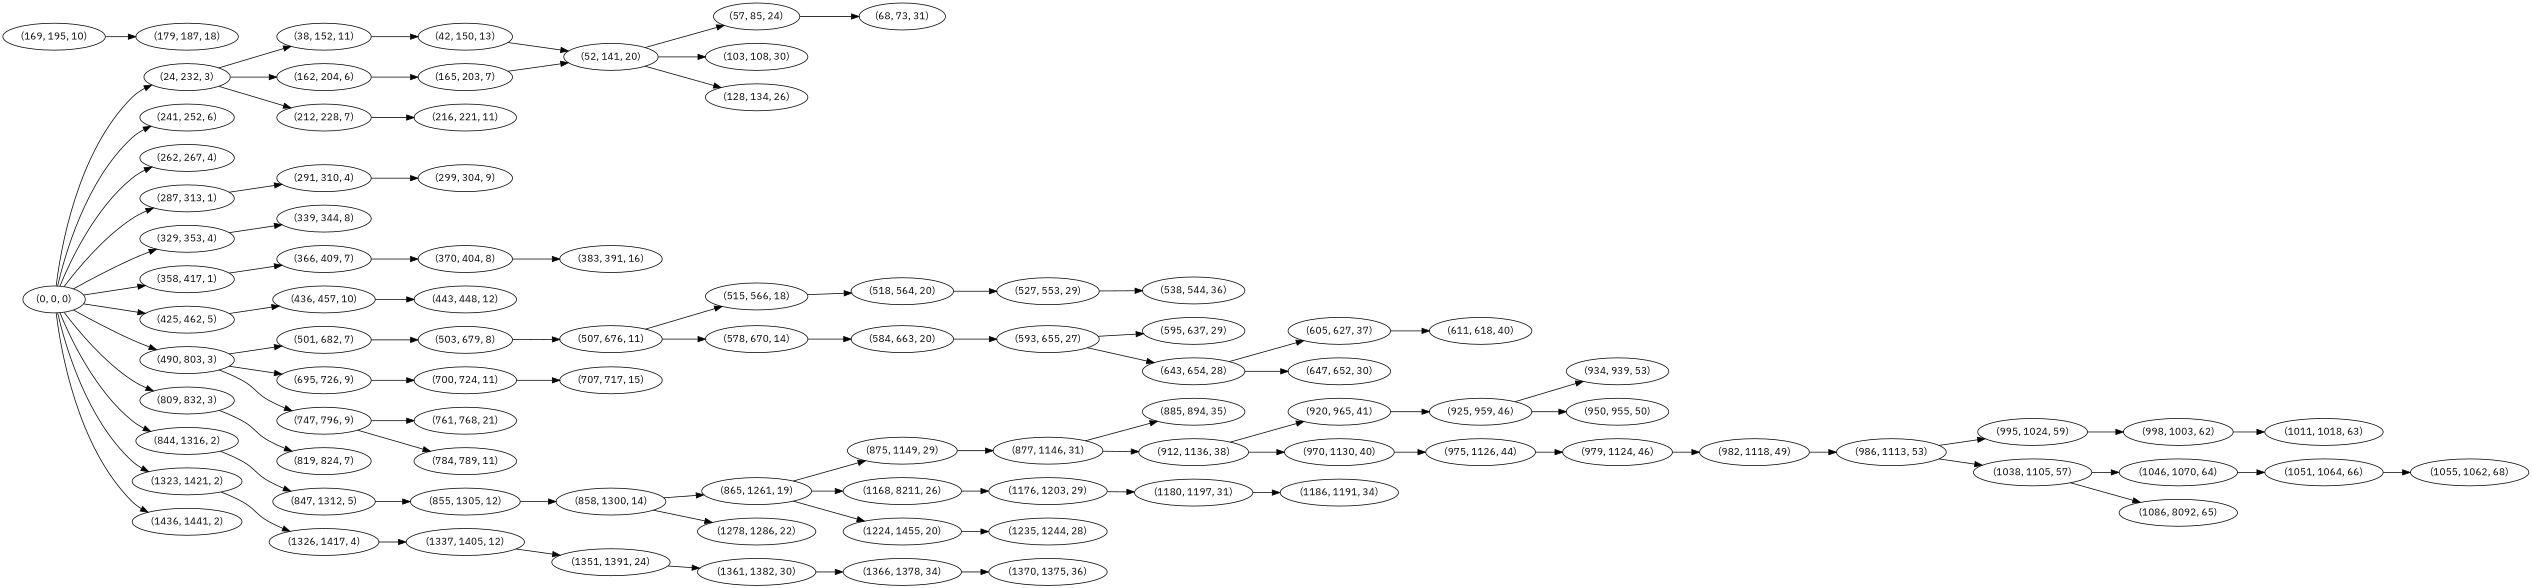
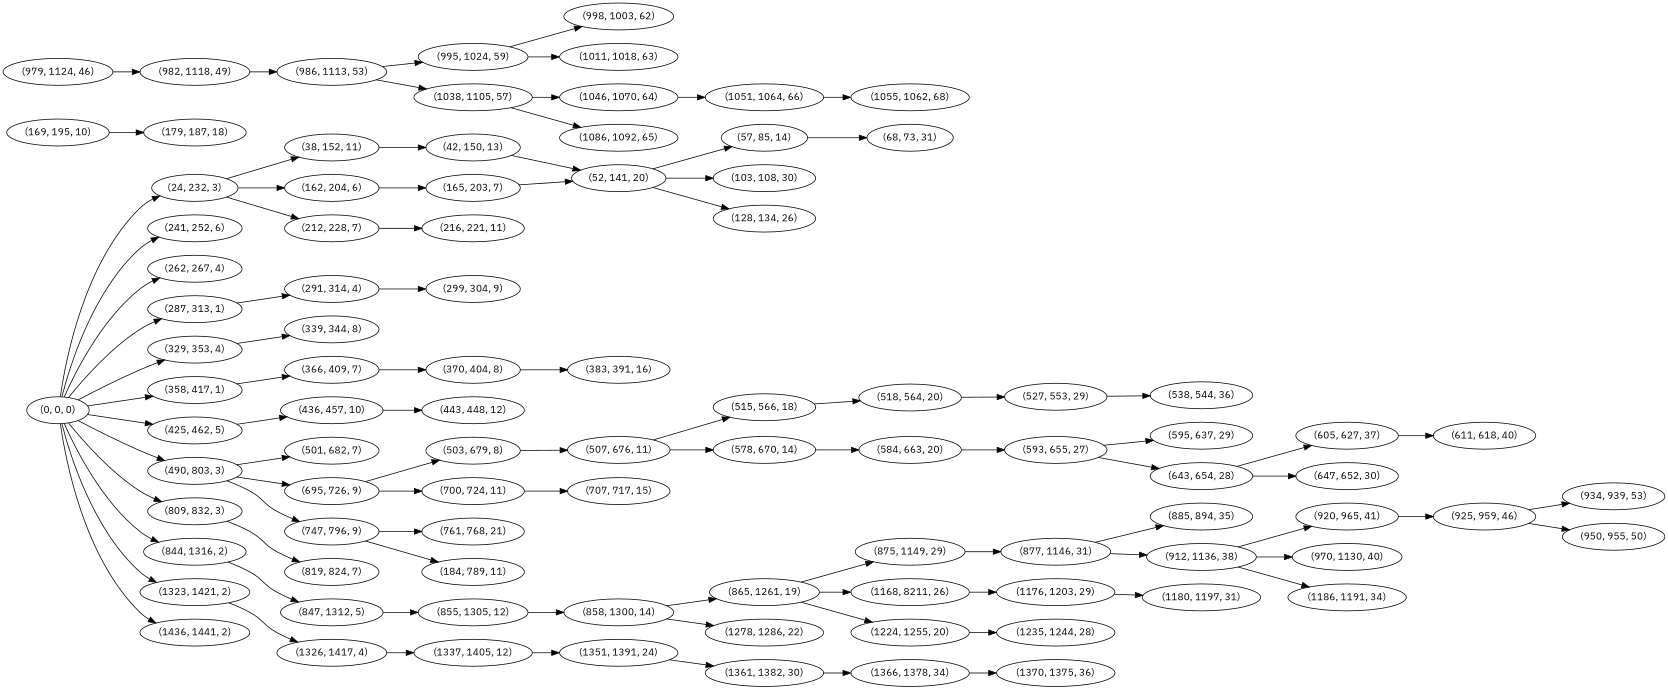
(757, 16) -> (764, 138)
(324, 178) -> (332, 289)
(391, 340) -> (399, 472)
(2245, 432) -> (540, 57)
(1481, 452) -> none
(465, 461) -> (473, 572)
(1263, 493) -> (1270, 576)
(2178, 513) -> (619, 138)
(902, 532) -> (910, 633)
